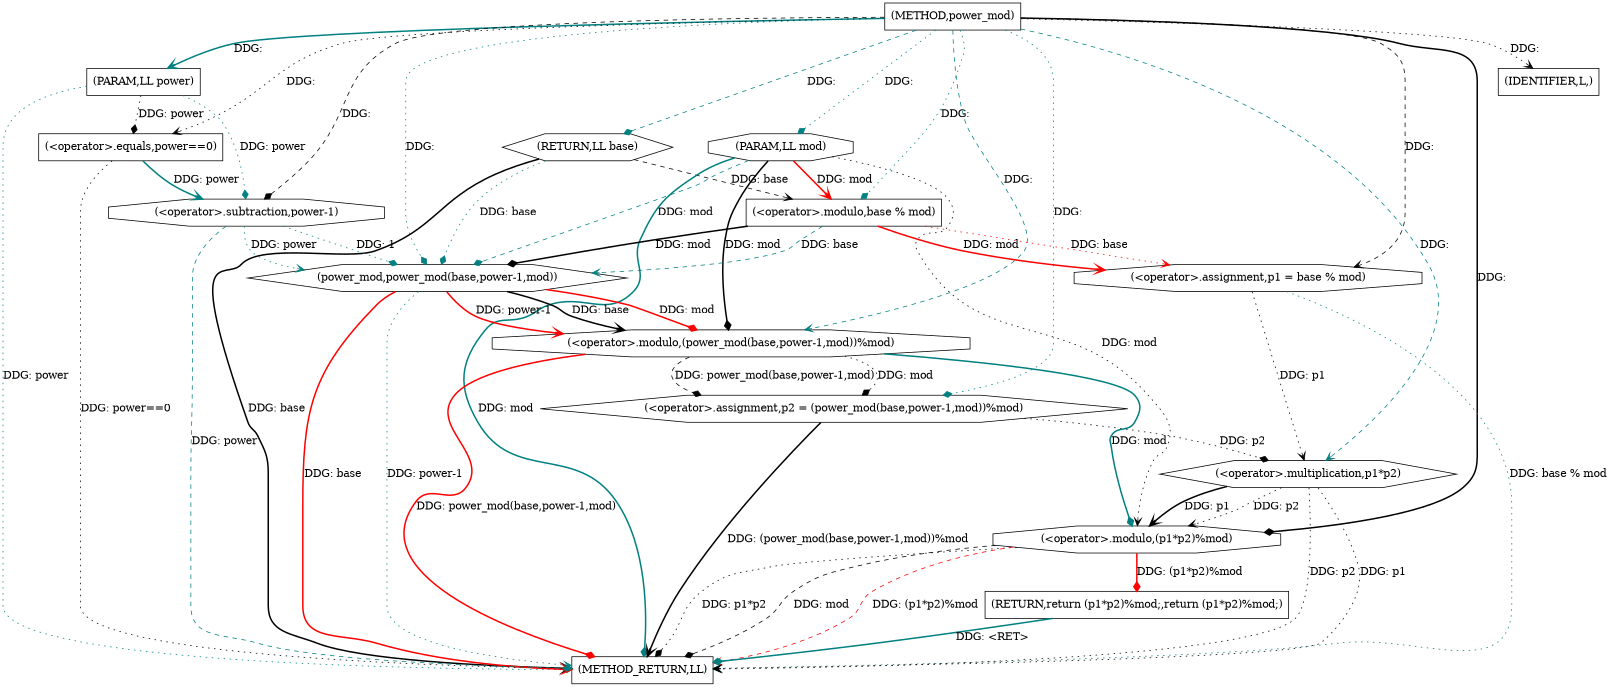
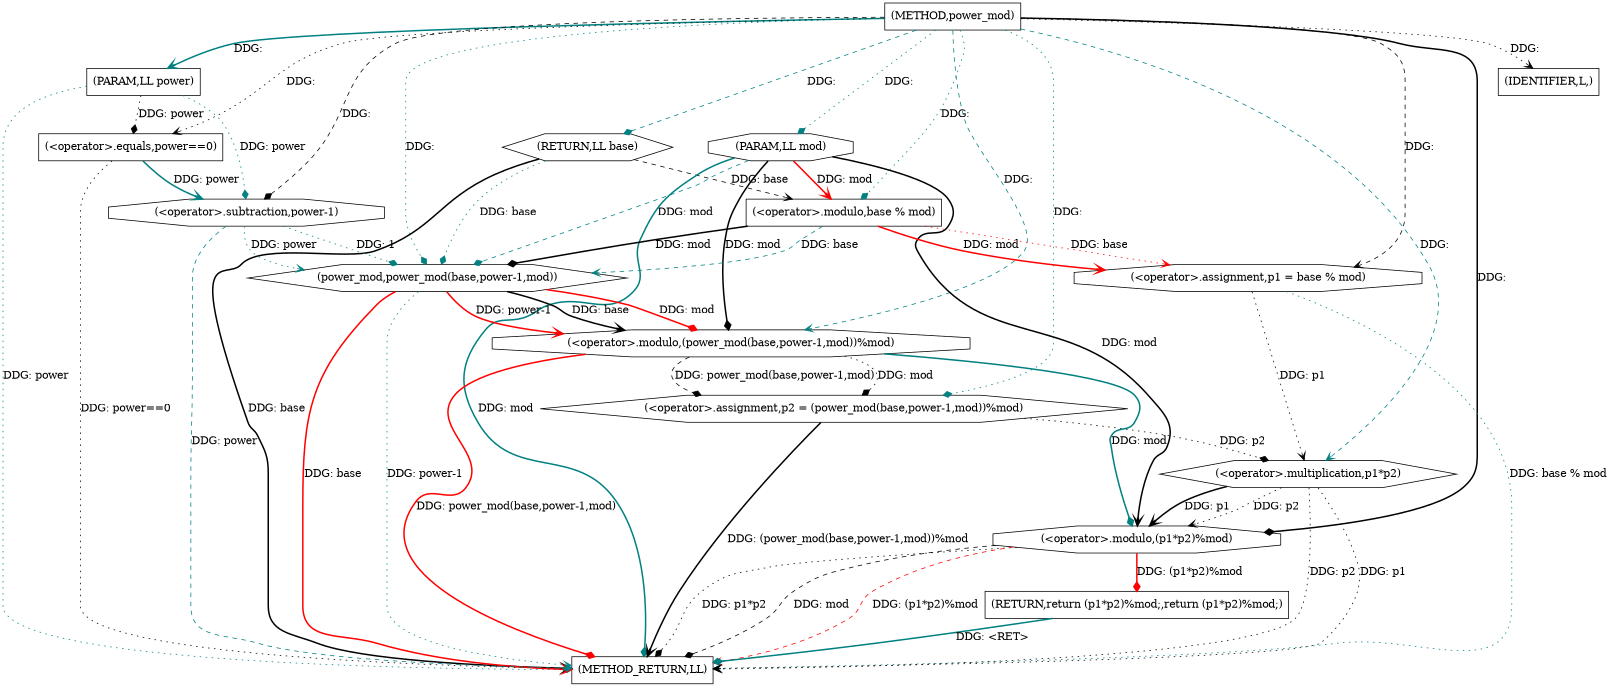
(998, 320) -> (998, 320)
